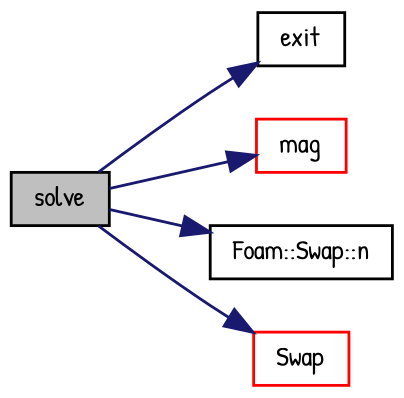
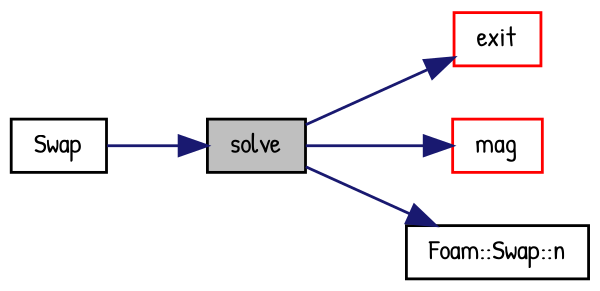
(301, 39) -> (497, 39)
(163, 273) -> (143, 146)
(301, 359) -> (59, 146)
